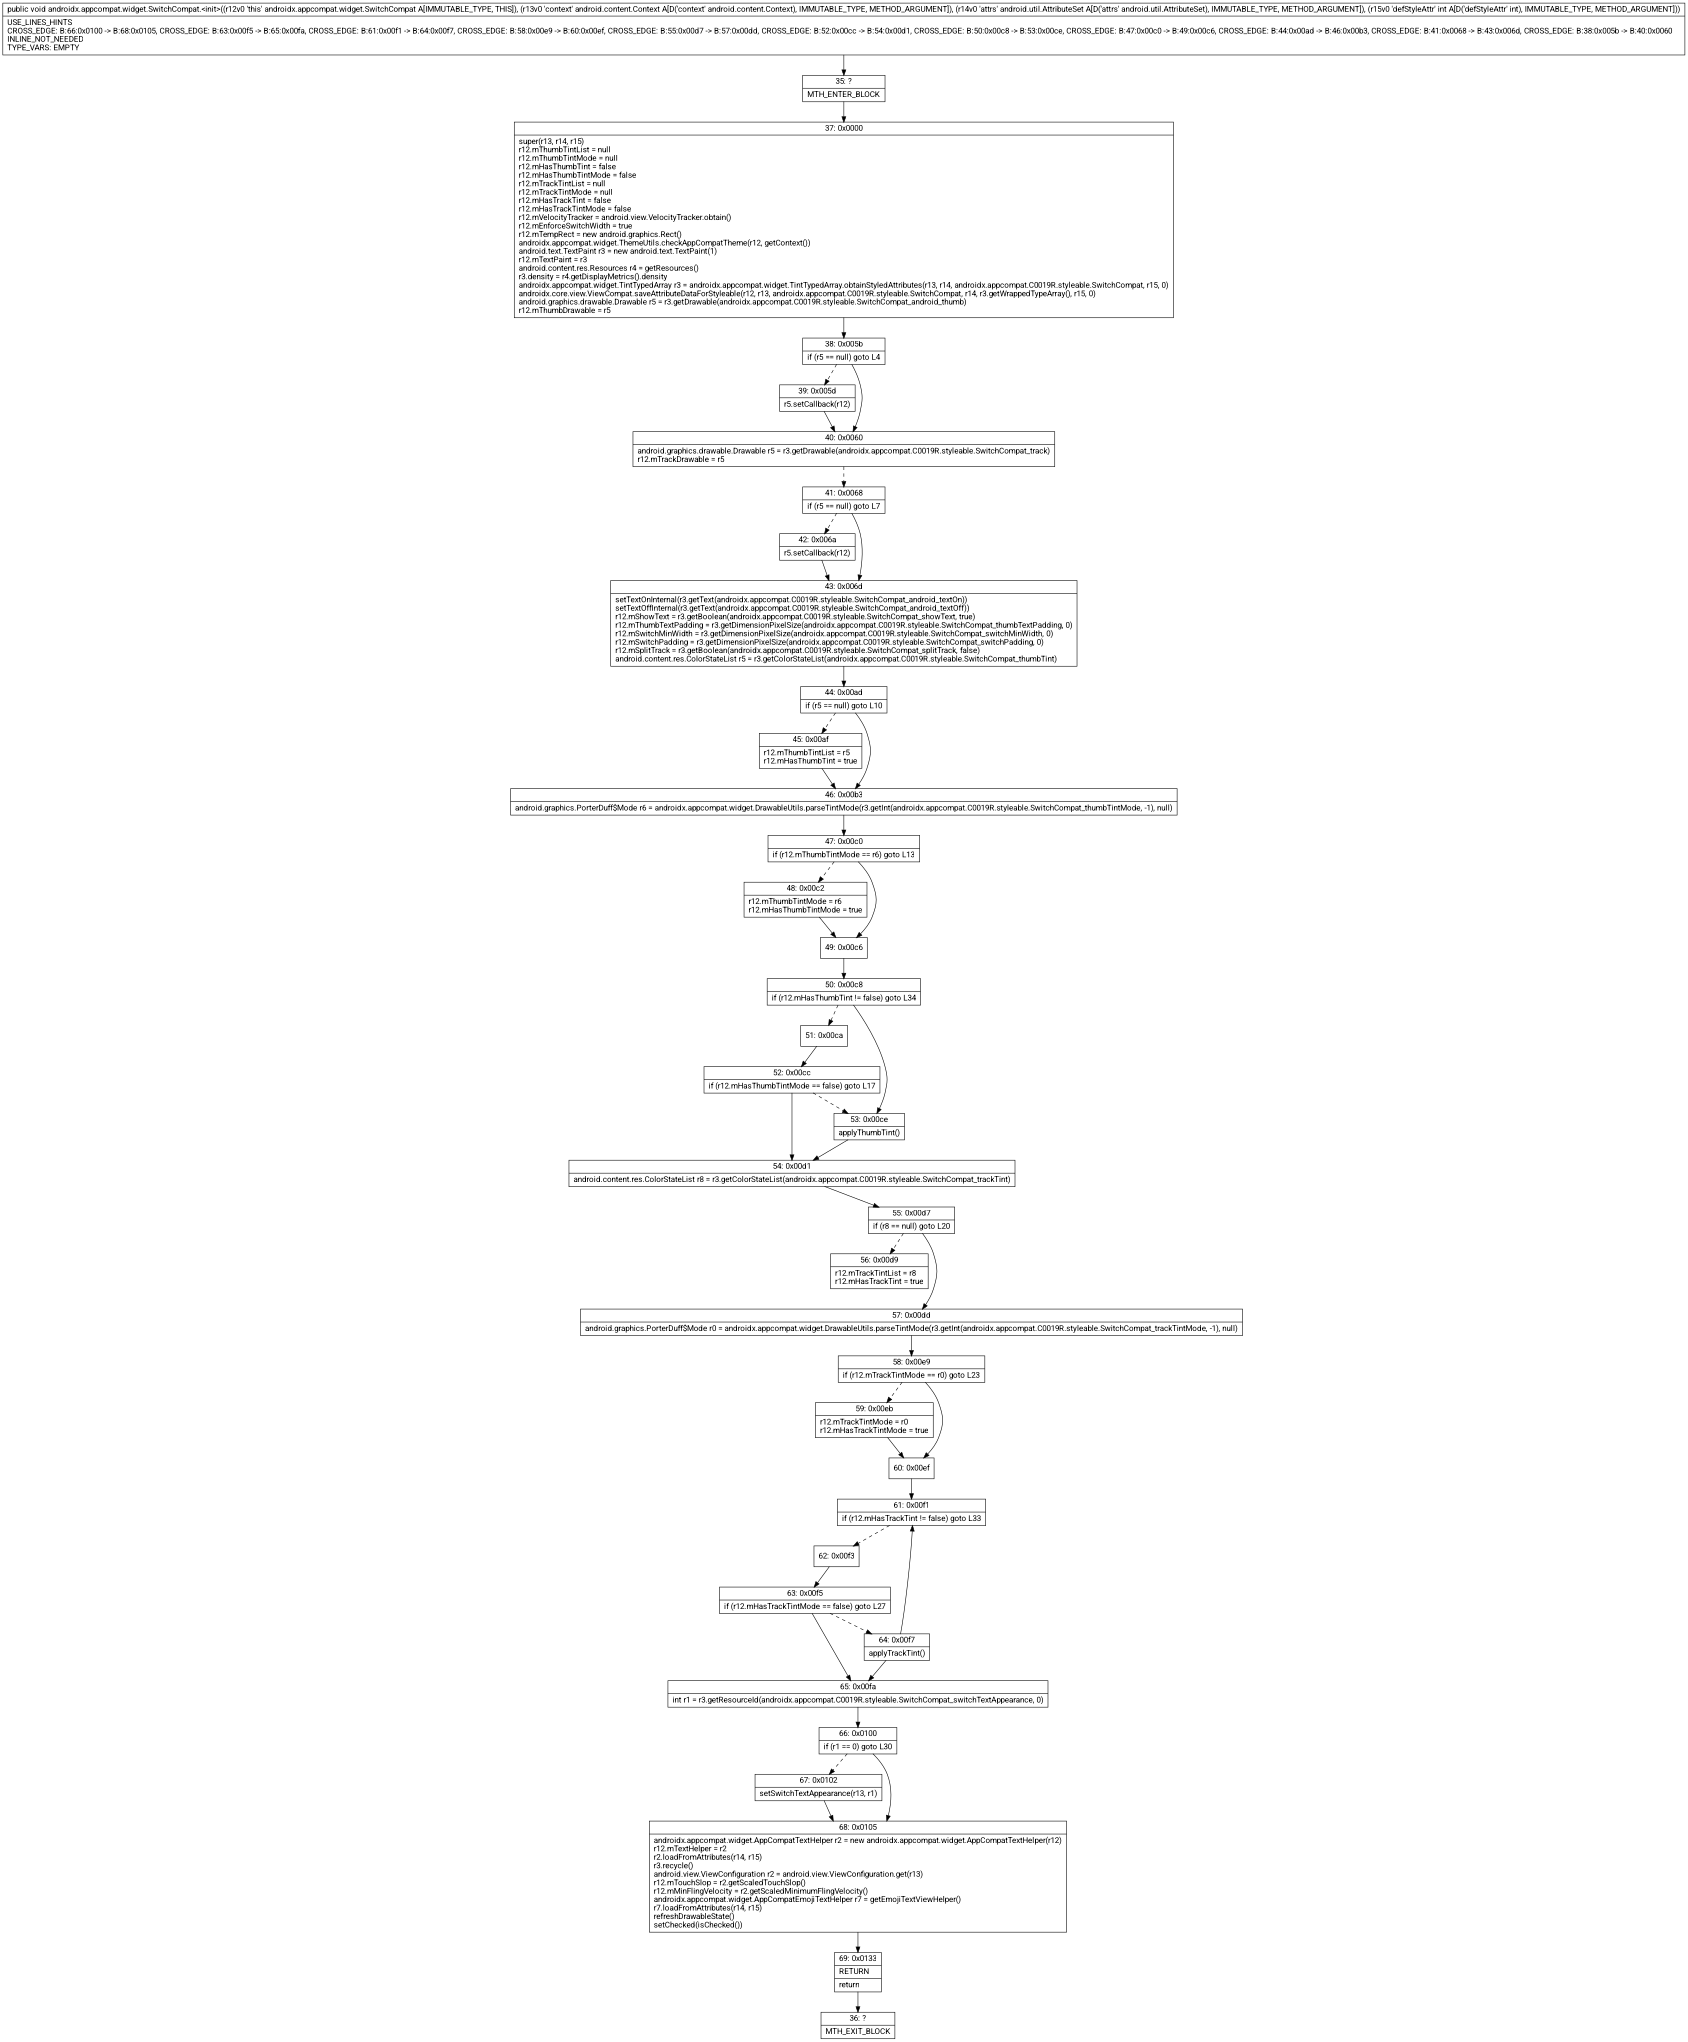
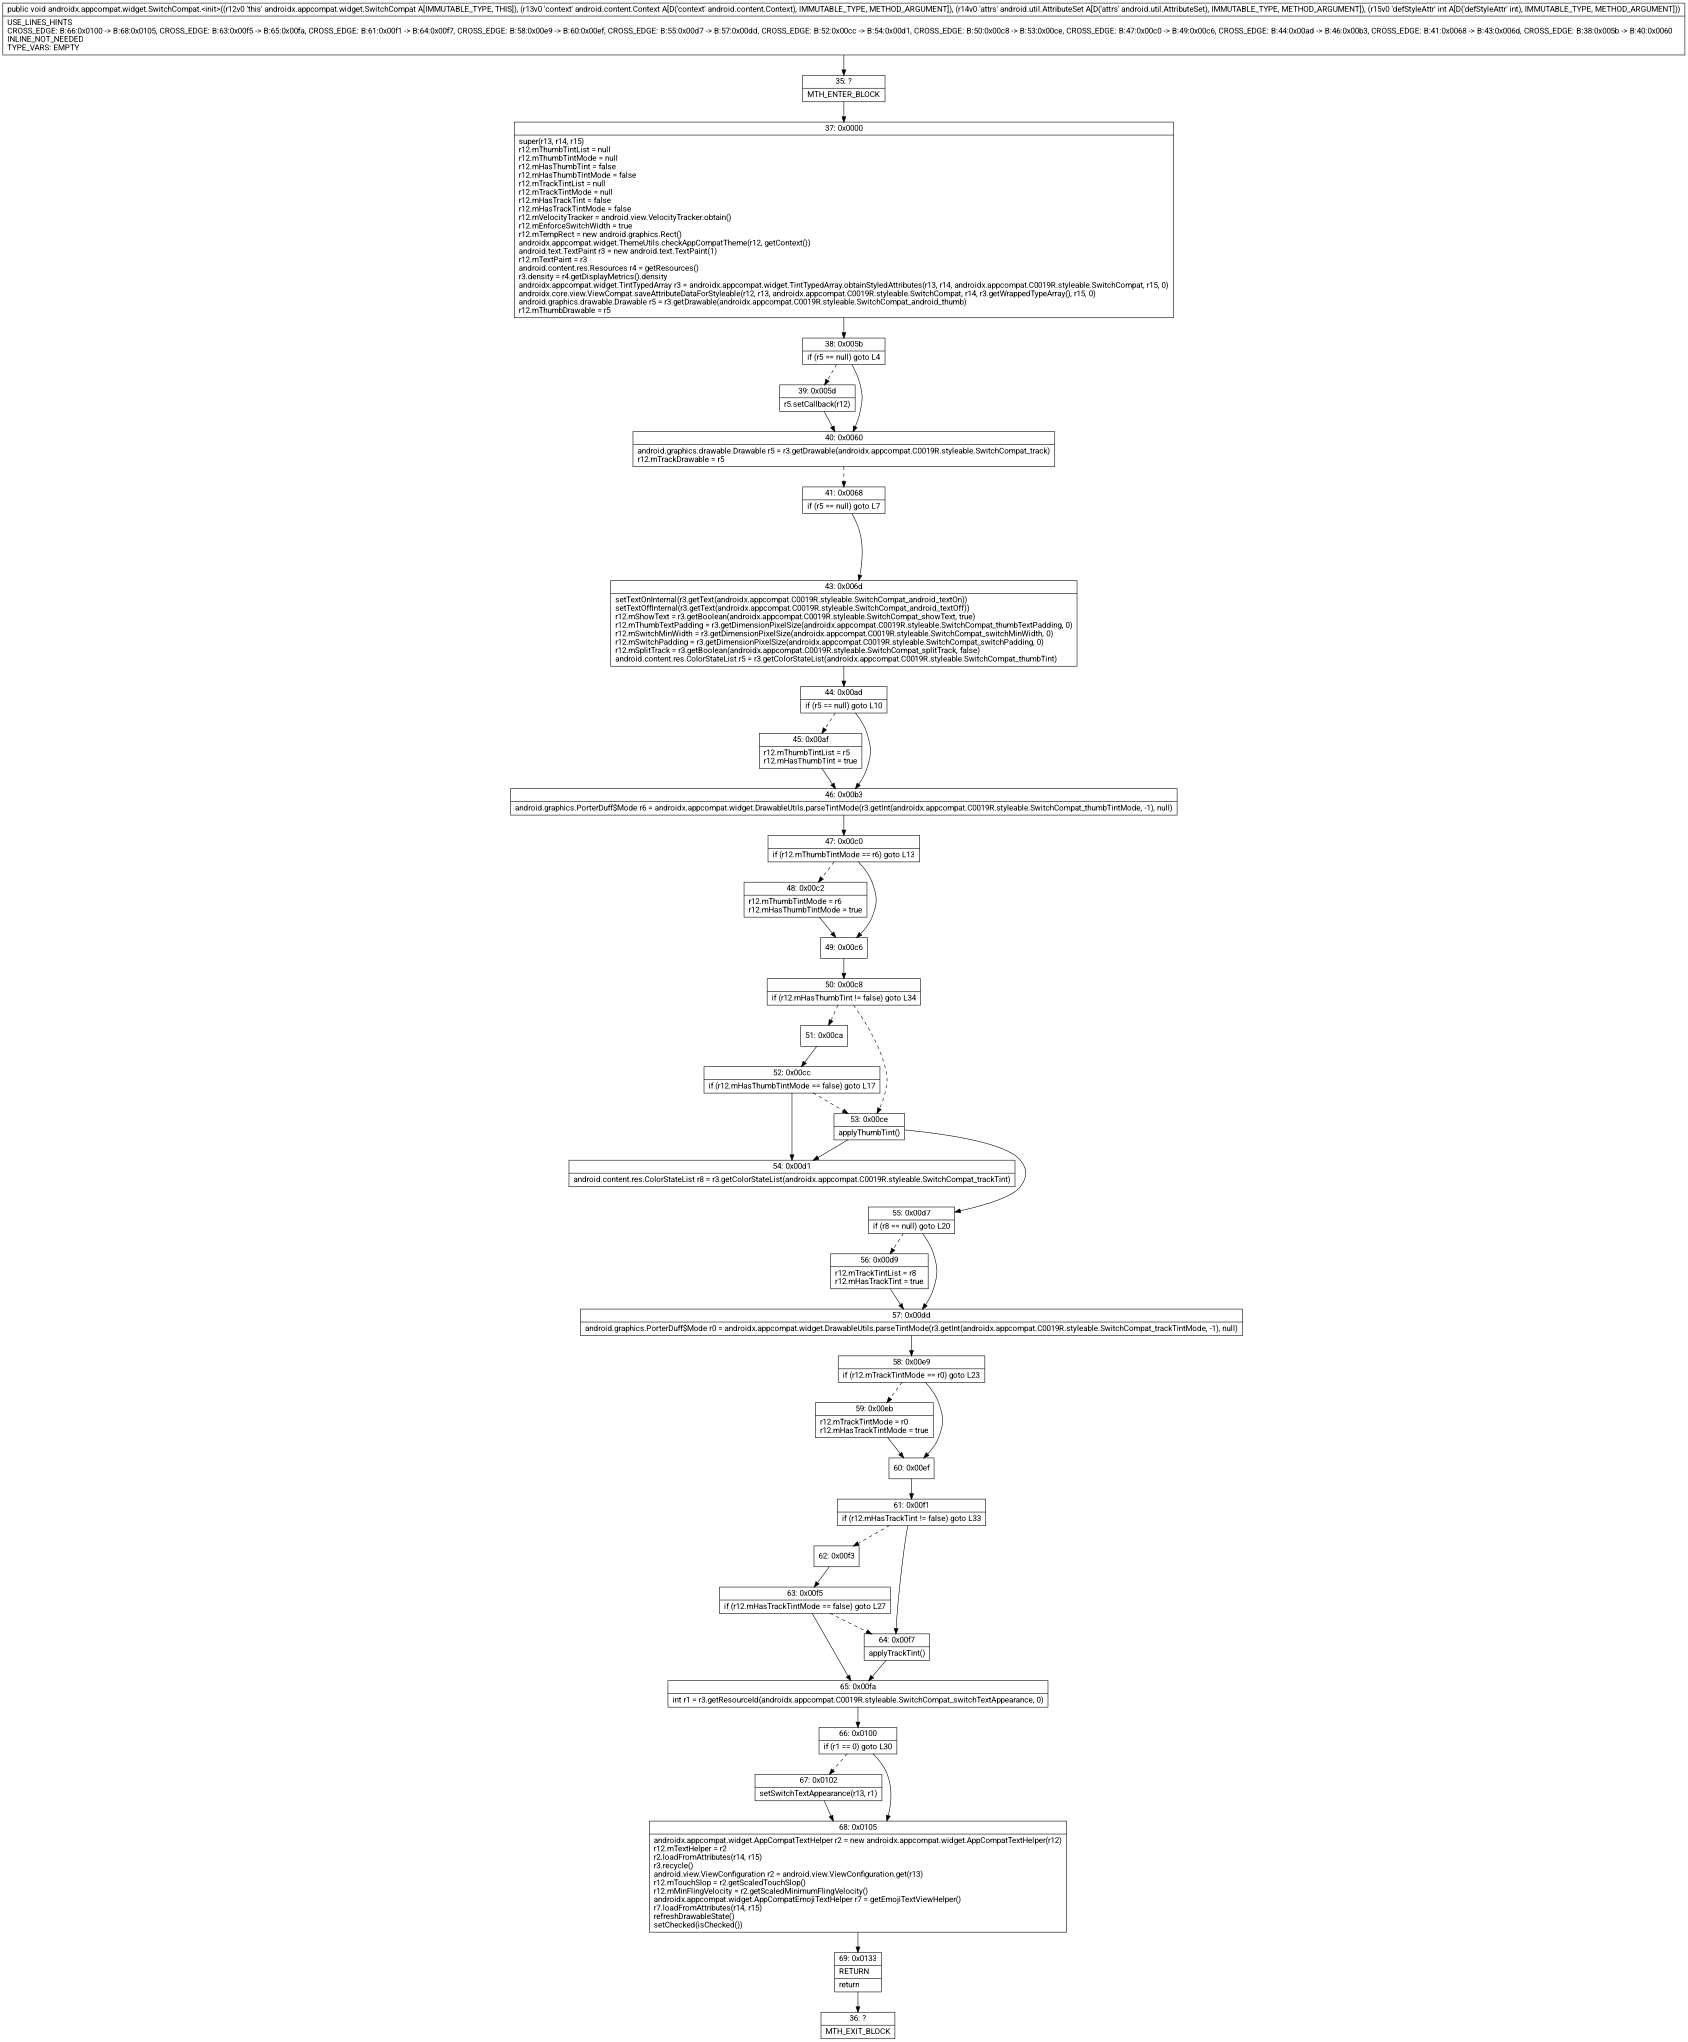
(817, 547) -> none
(881, 1054) -> (881, 1054)
(849, 1196) -> (1010, 1152)
none -> (895, 1297)
(908, 1583) -> (901, 1577)
